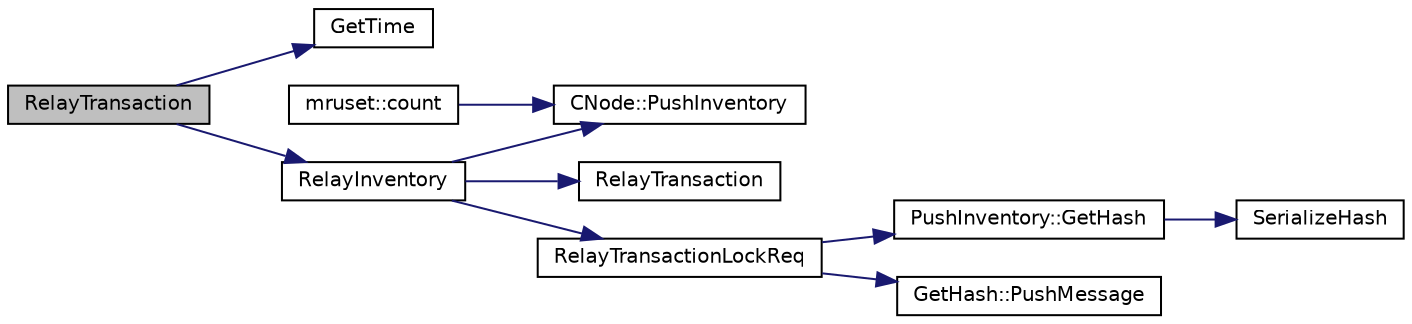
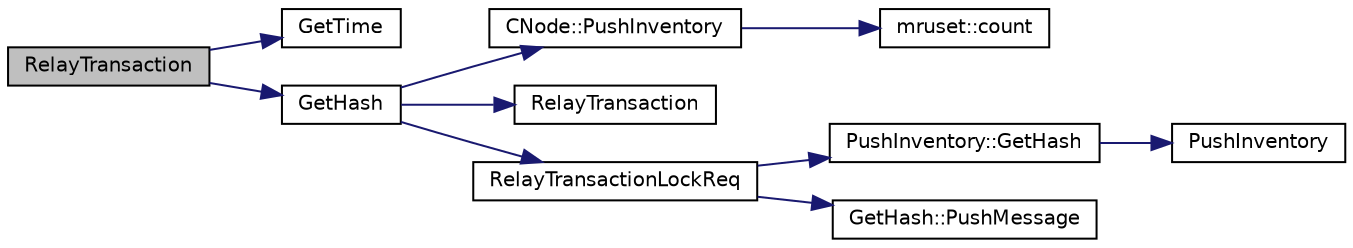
(496, 105) -> (801, 28)
(374, 181) -> (341, 105)
(1320, 220) -> (1259, 143)
